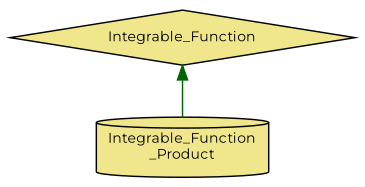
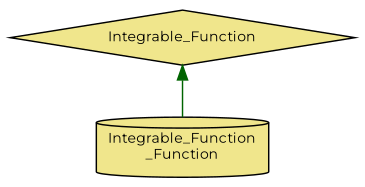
(183, 147) -> (183, 147)
